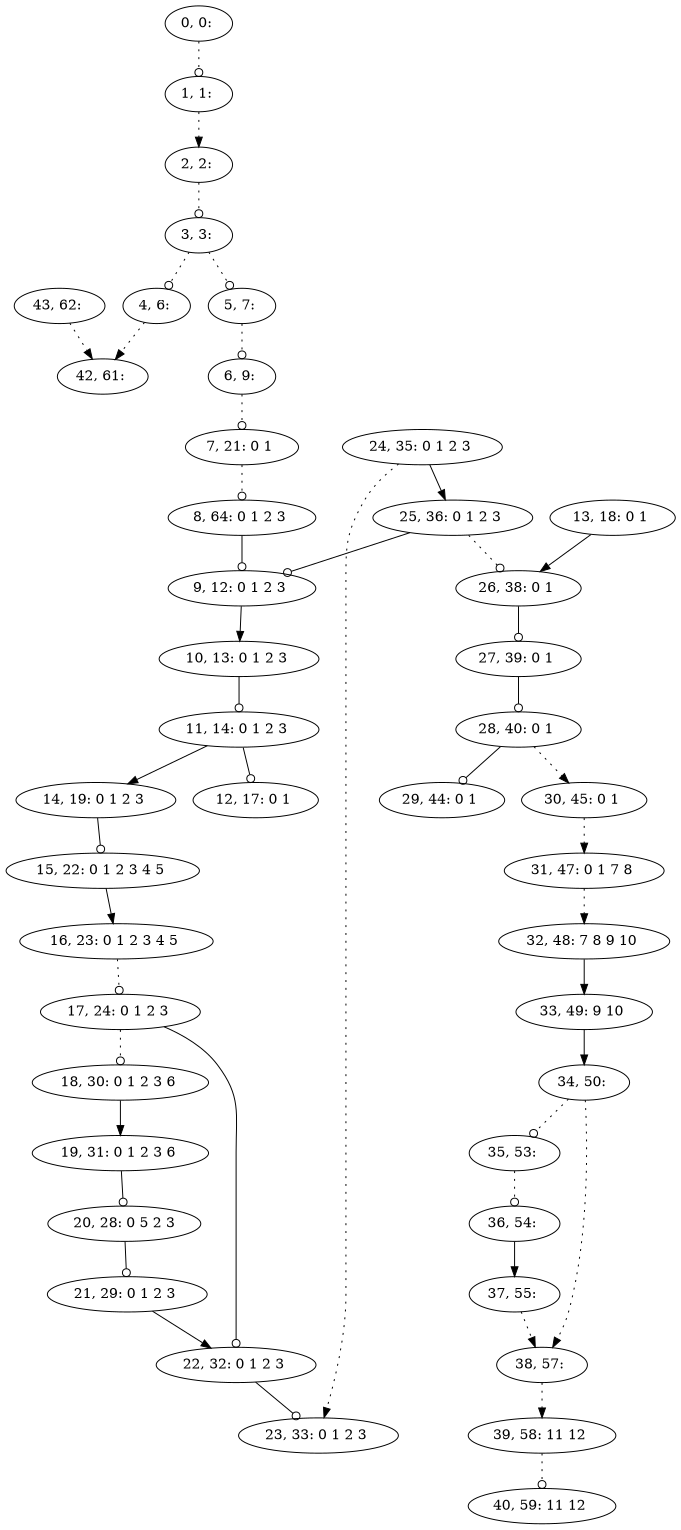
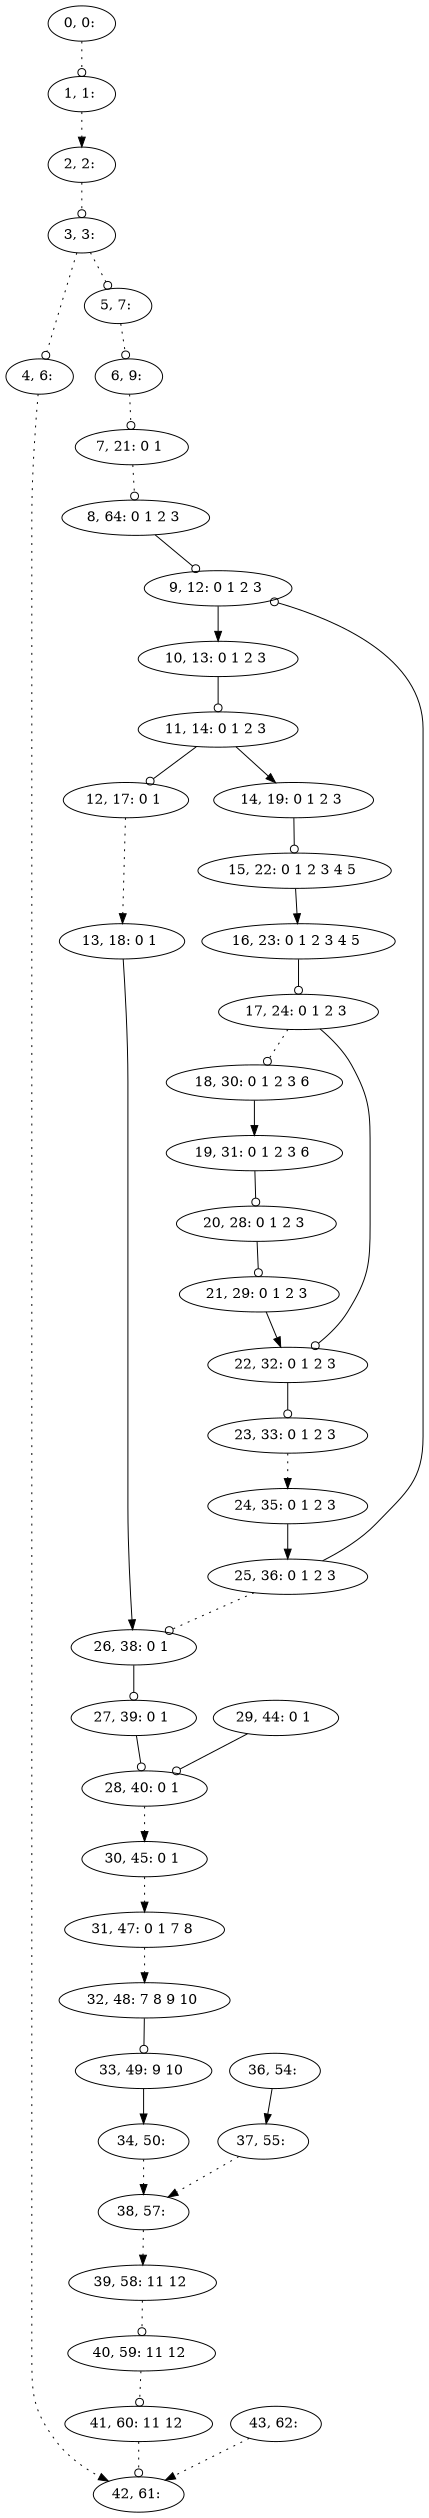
(483, 762) -> (214, 1751)
none -> (124, 866)
(346, 928) -> (288, 1466)
(584, 972) -> (144, 2032)
(118, 973) -> (299, 973)
(515, 1153) -> none
(124, 1224) -> (256, 1224)
none -> (139, 2424)
